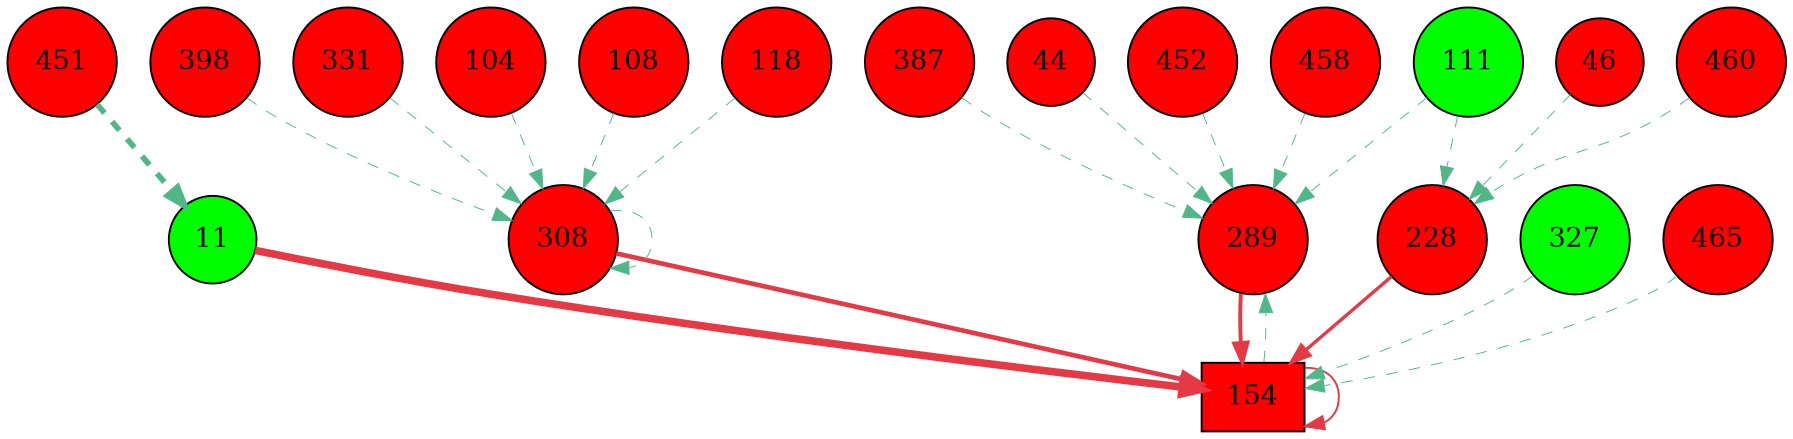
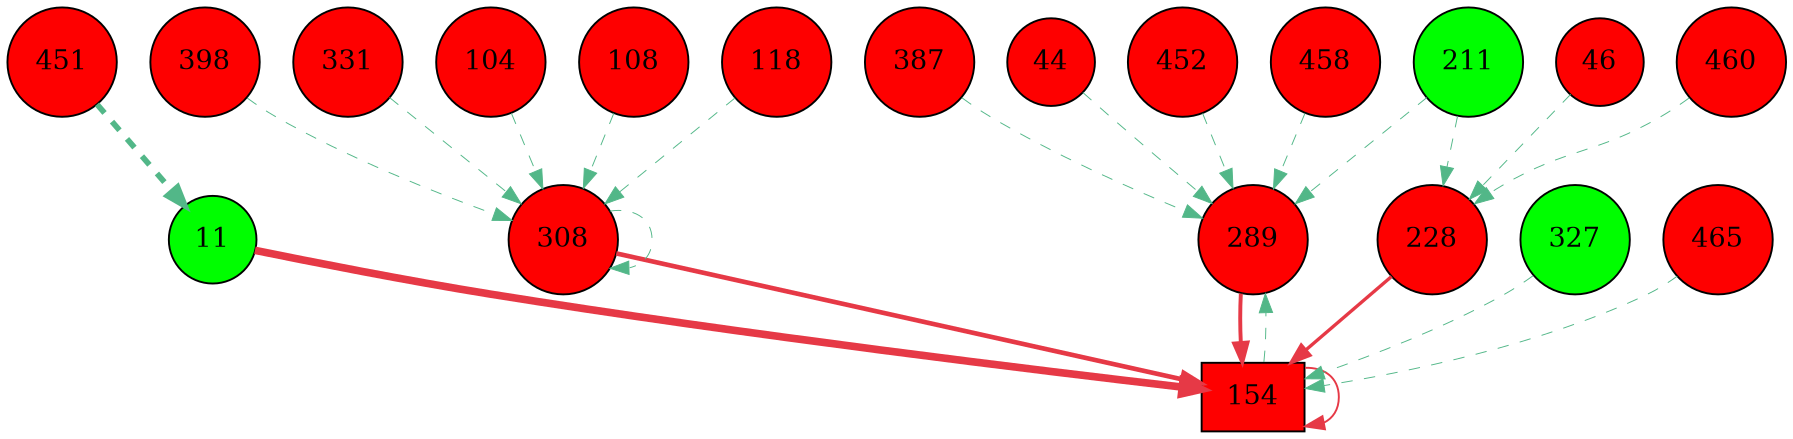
(1468, 62) -> (1468, 62)
